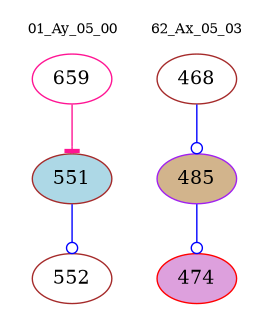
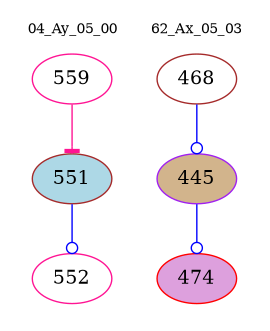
(73, 30) -> (73, 30)
(72, 79) -> (72, 79)
(197, 179) -> (197, 179)
(72, 279) -> (72, 279)
